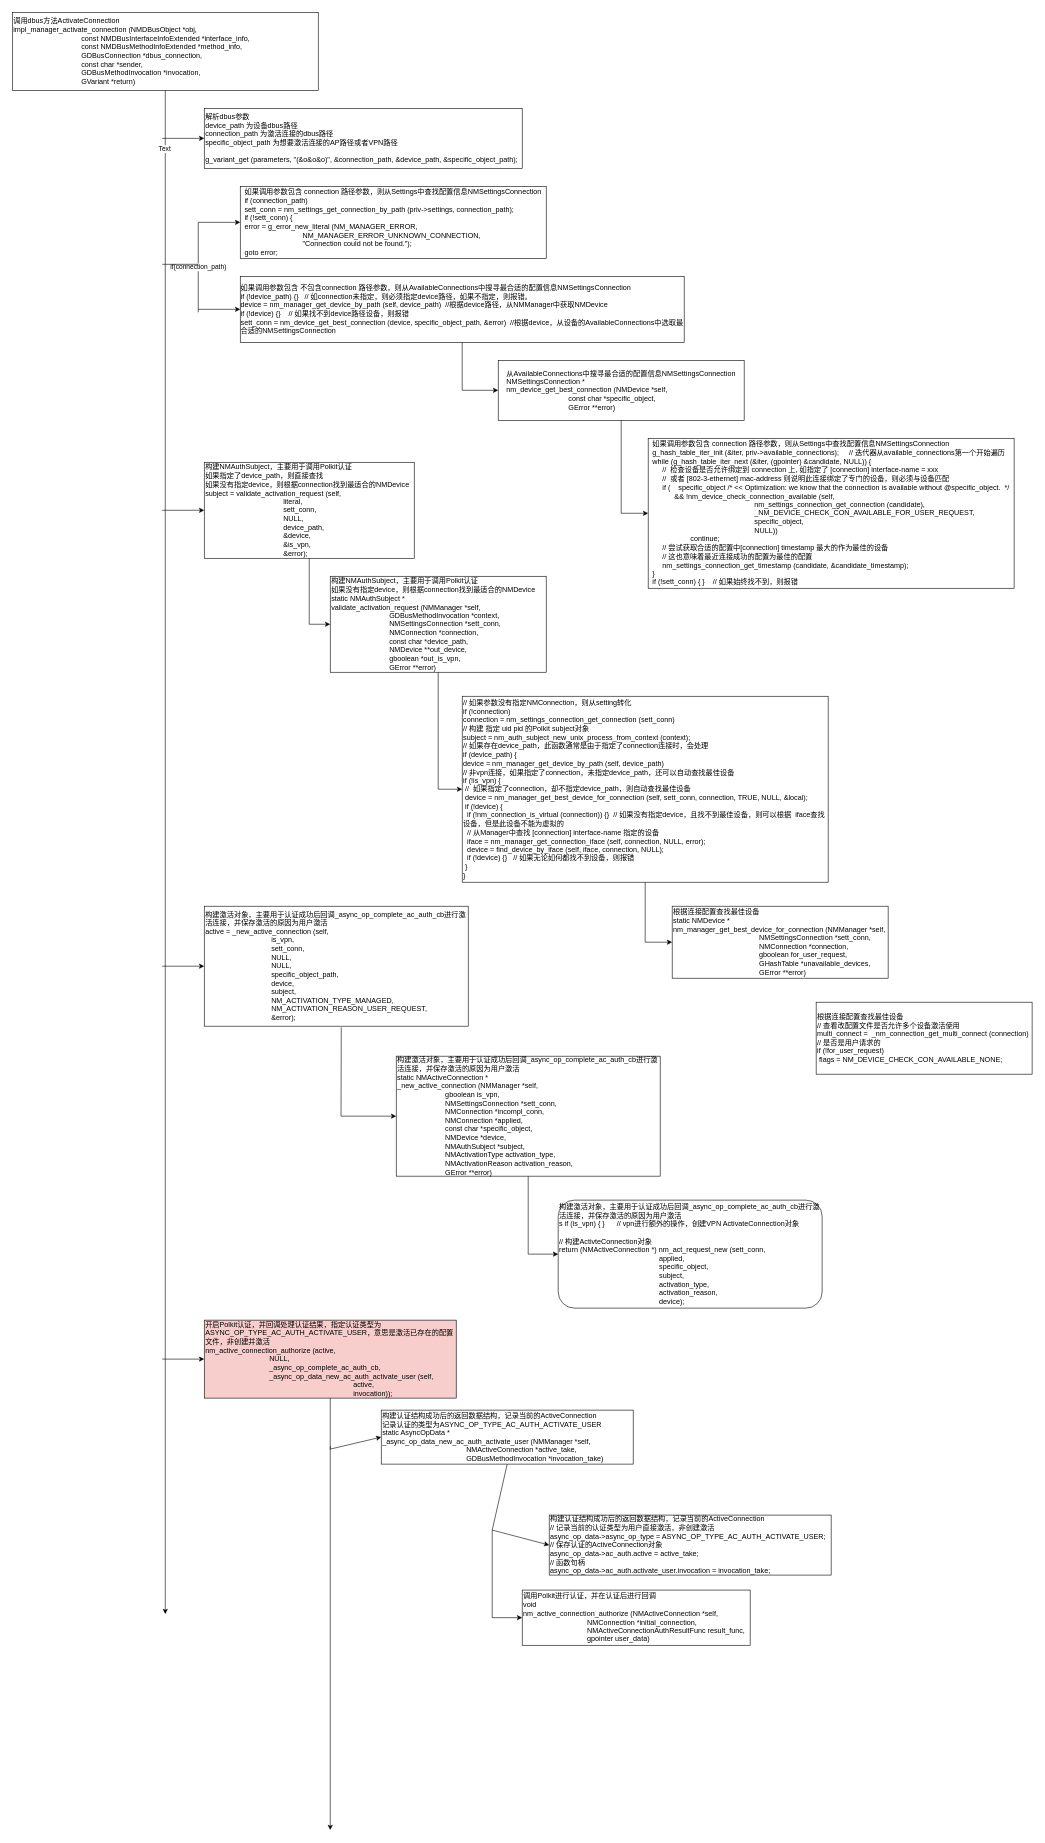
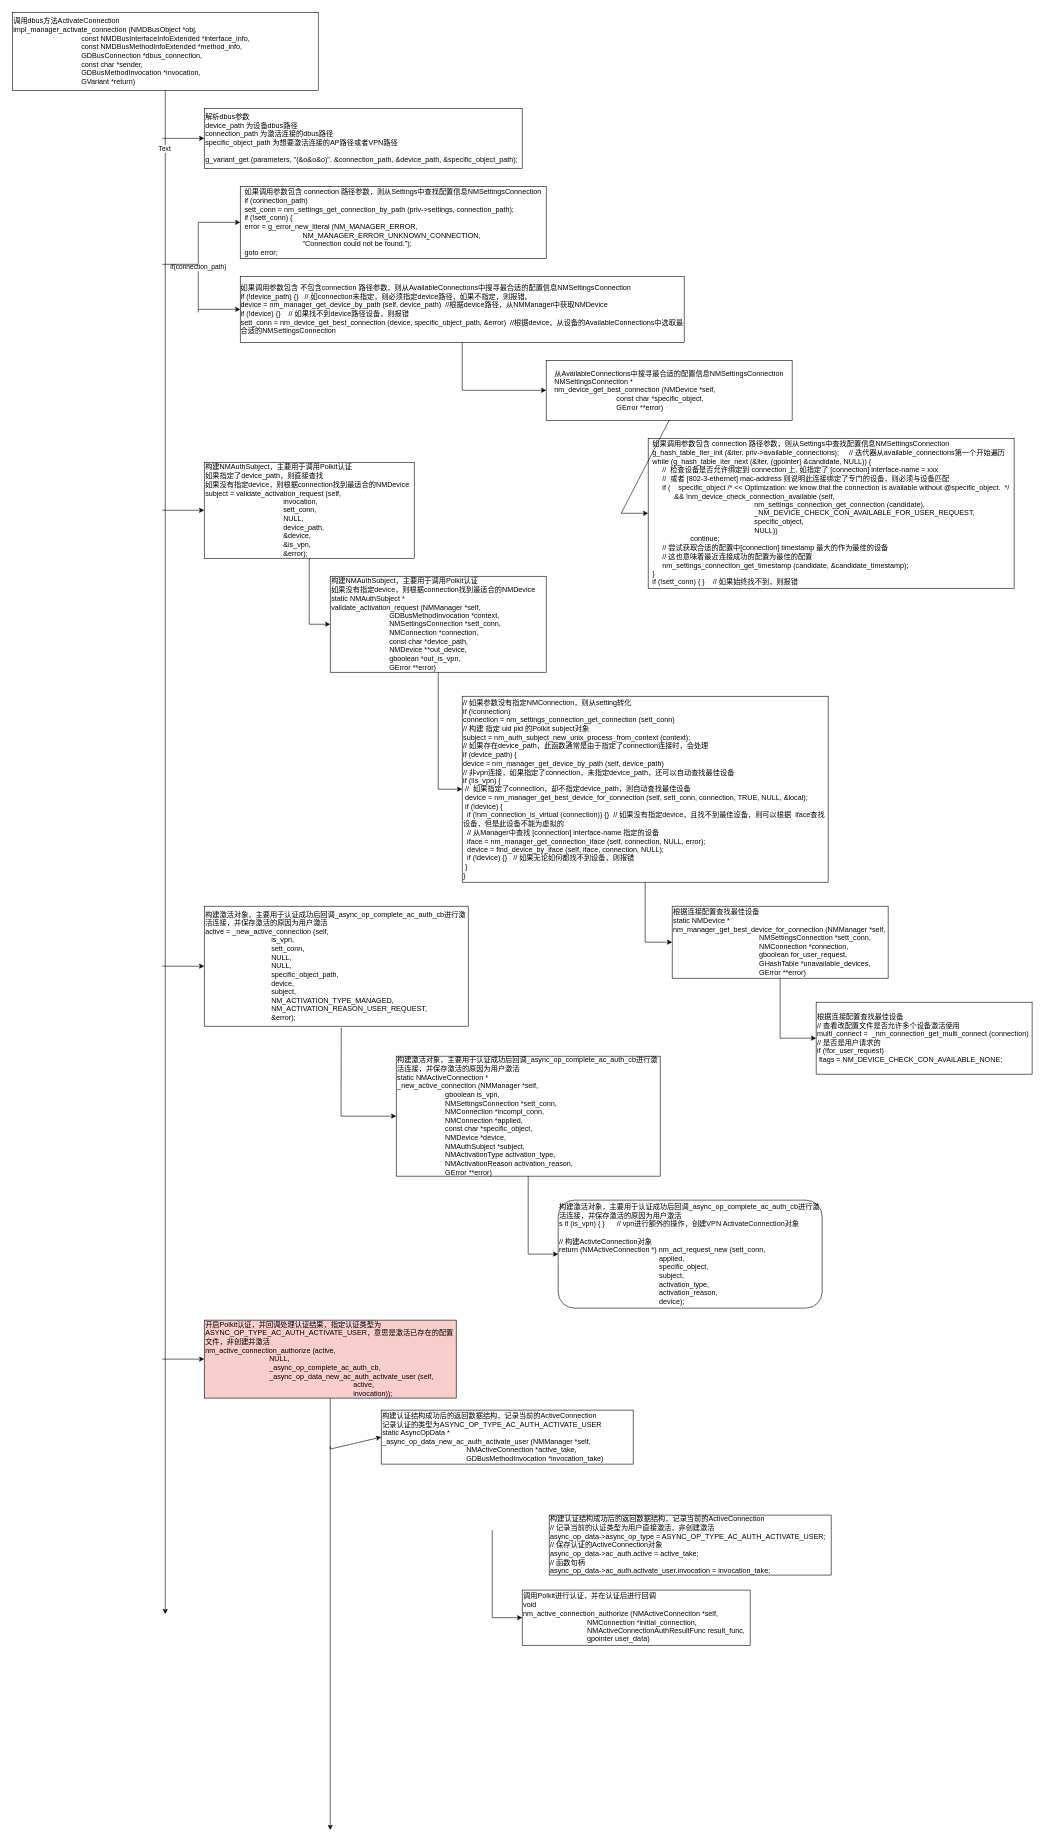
(621, 390) -> (669, 390)
(309, 510) -> (309, 510)
none -> (810, 1038)
(494, 1524) -> none
